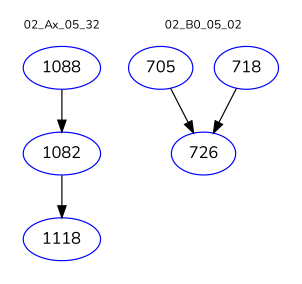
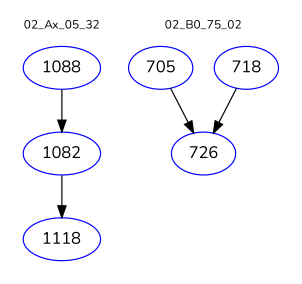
(204, 26) -> (204, 26)
